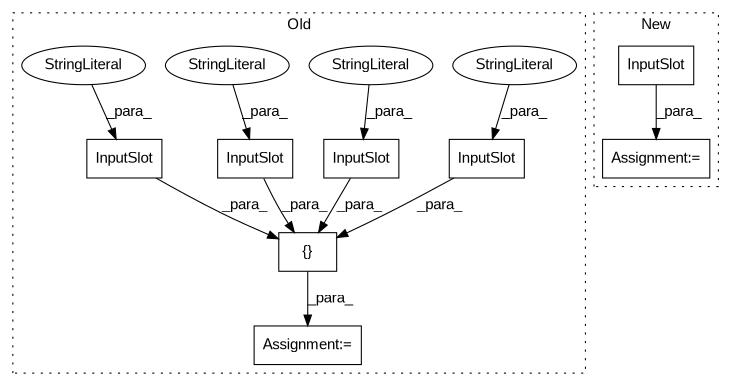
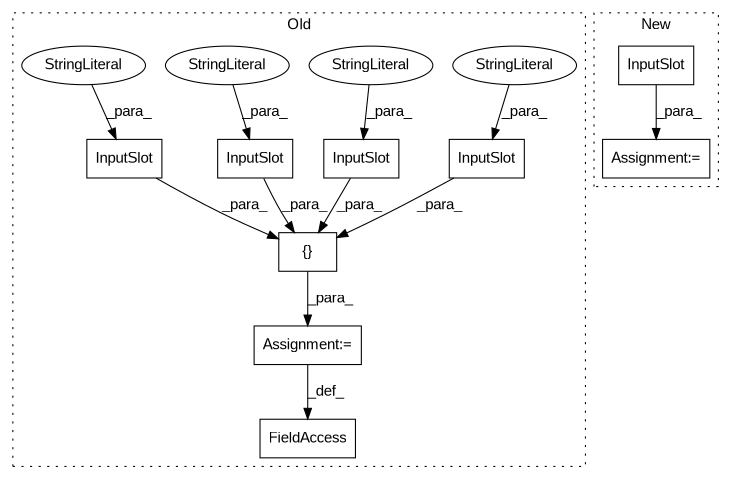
none -> (308, 439)
